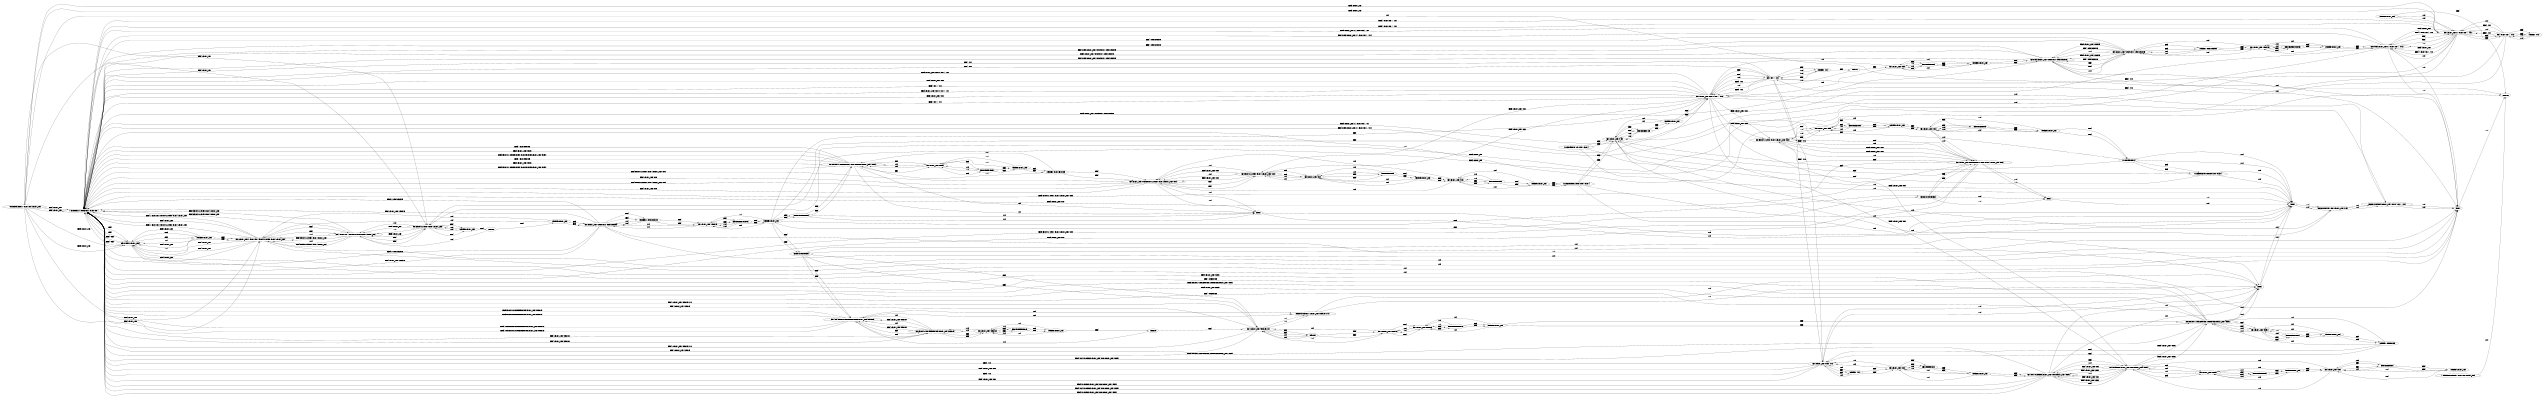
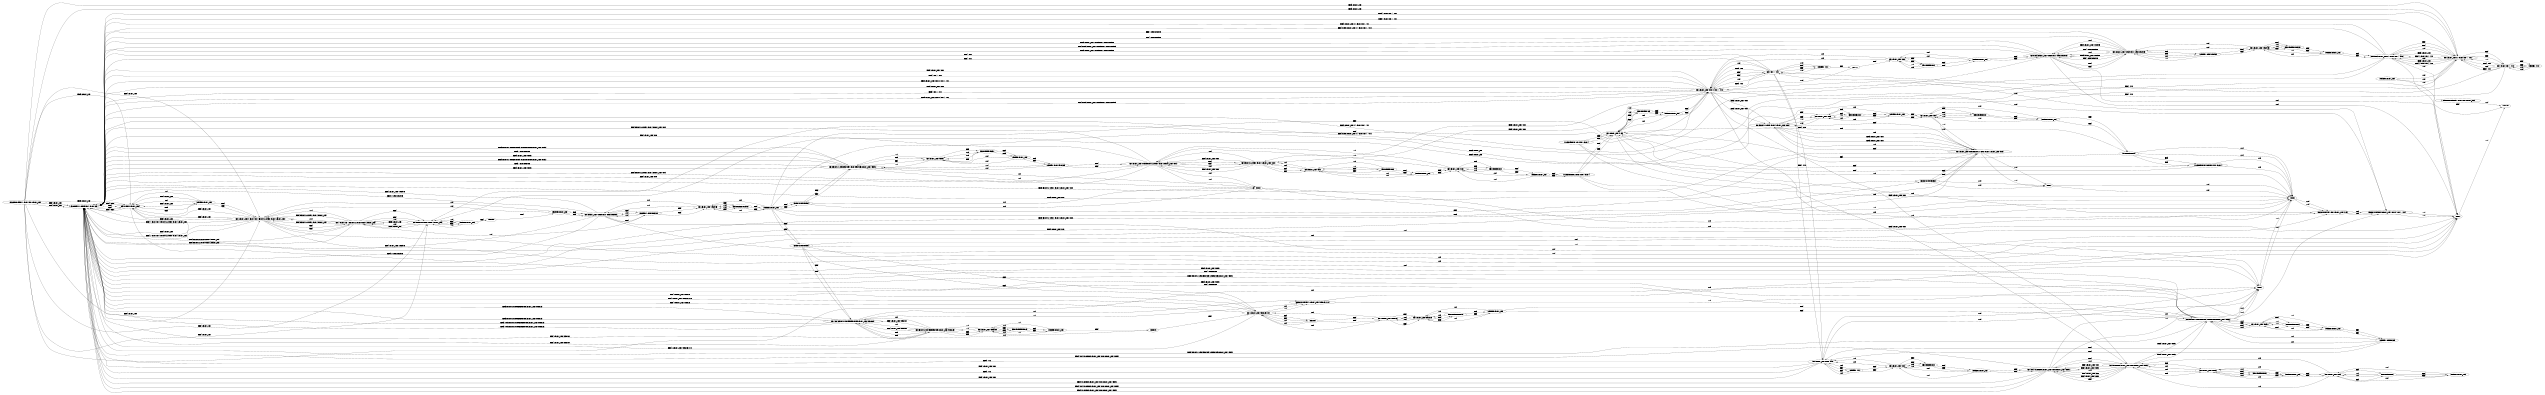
(1190, 16) -> (1159, 298)
(1284, 138) -> (1183, 238)
(424, 245) -> (498, 235)
